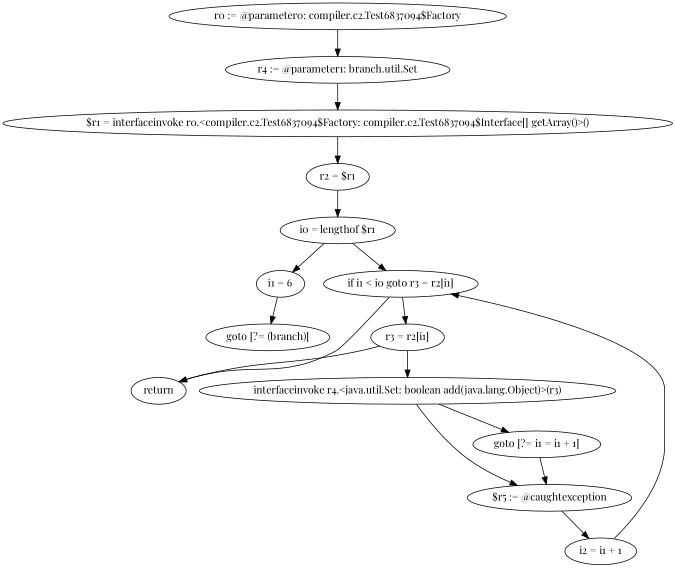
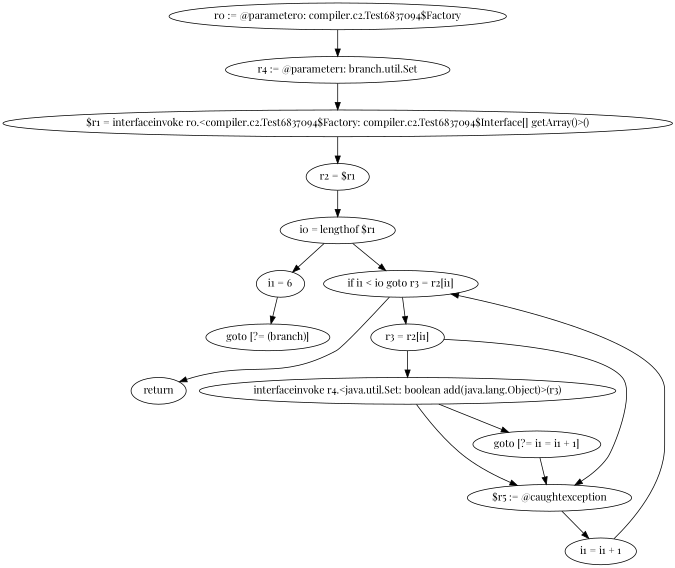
(283, 362) -> (594, 361)
(601, 551) -> (601, 551)
